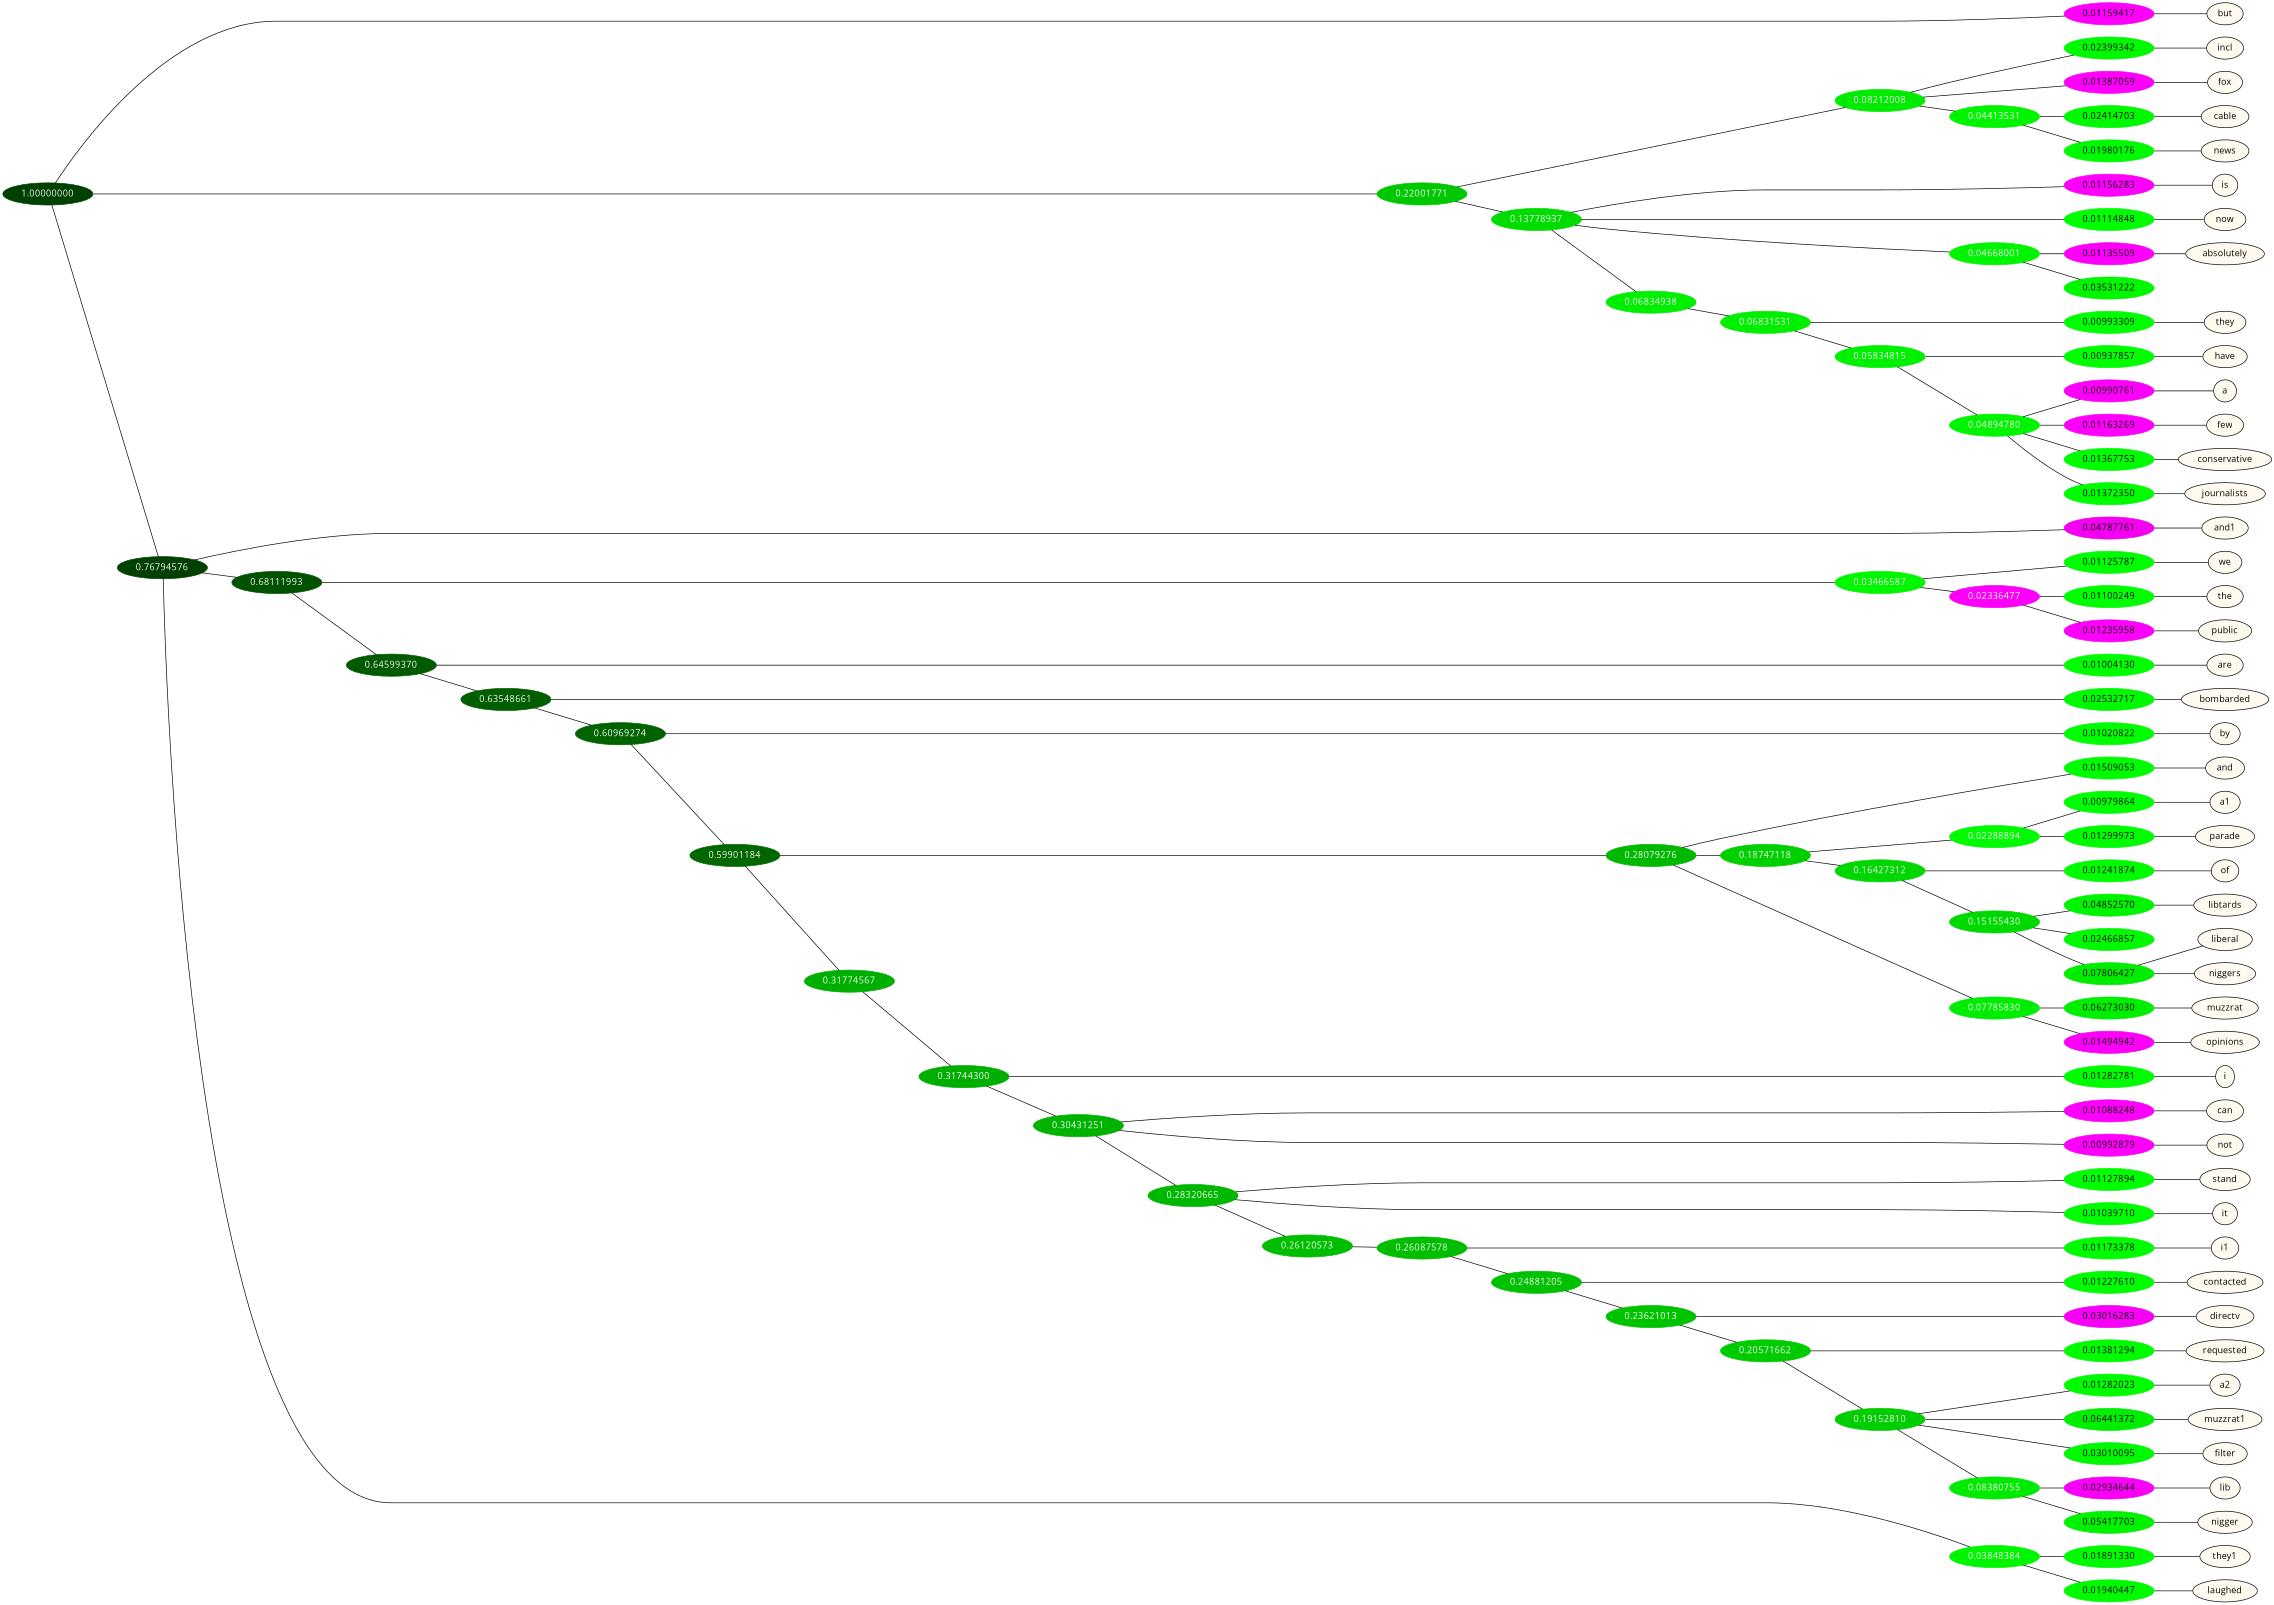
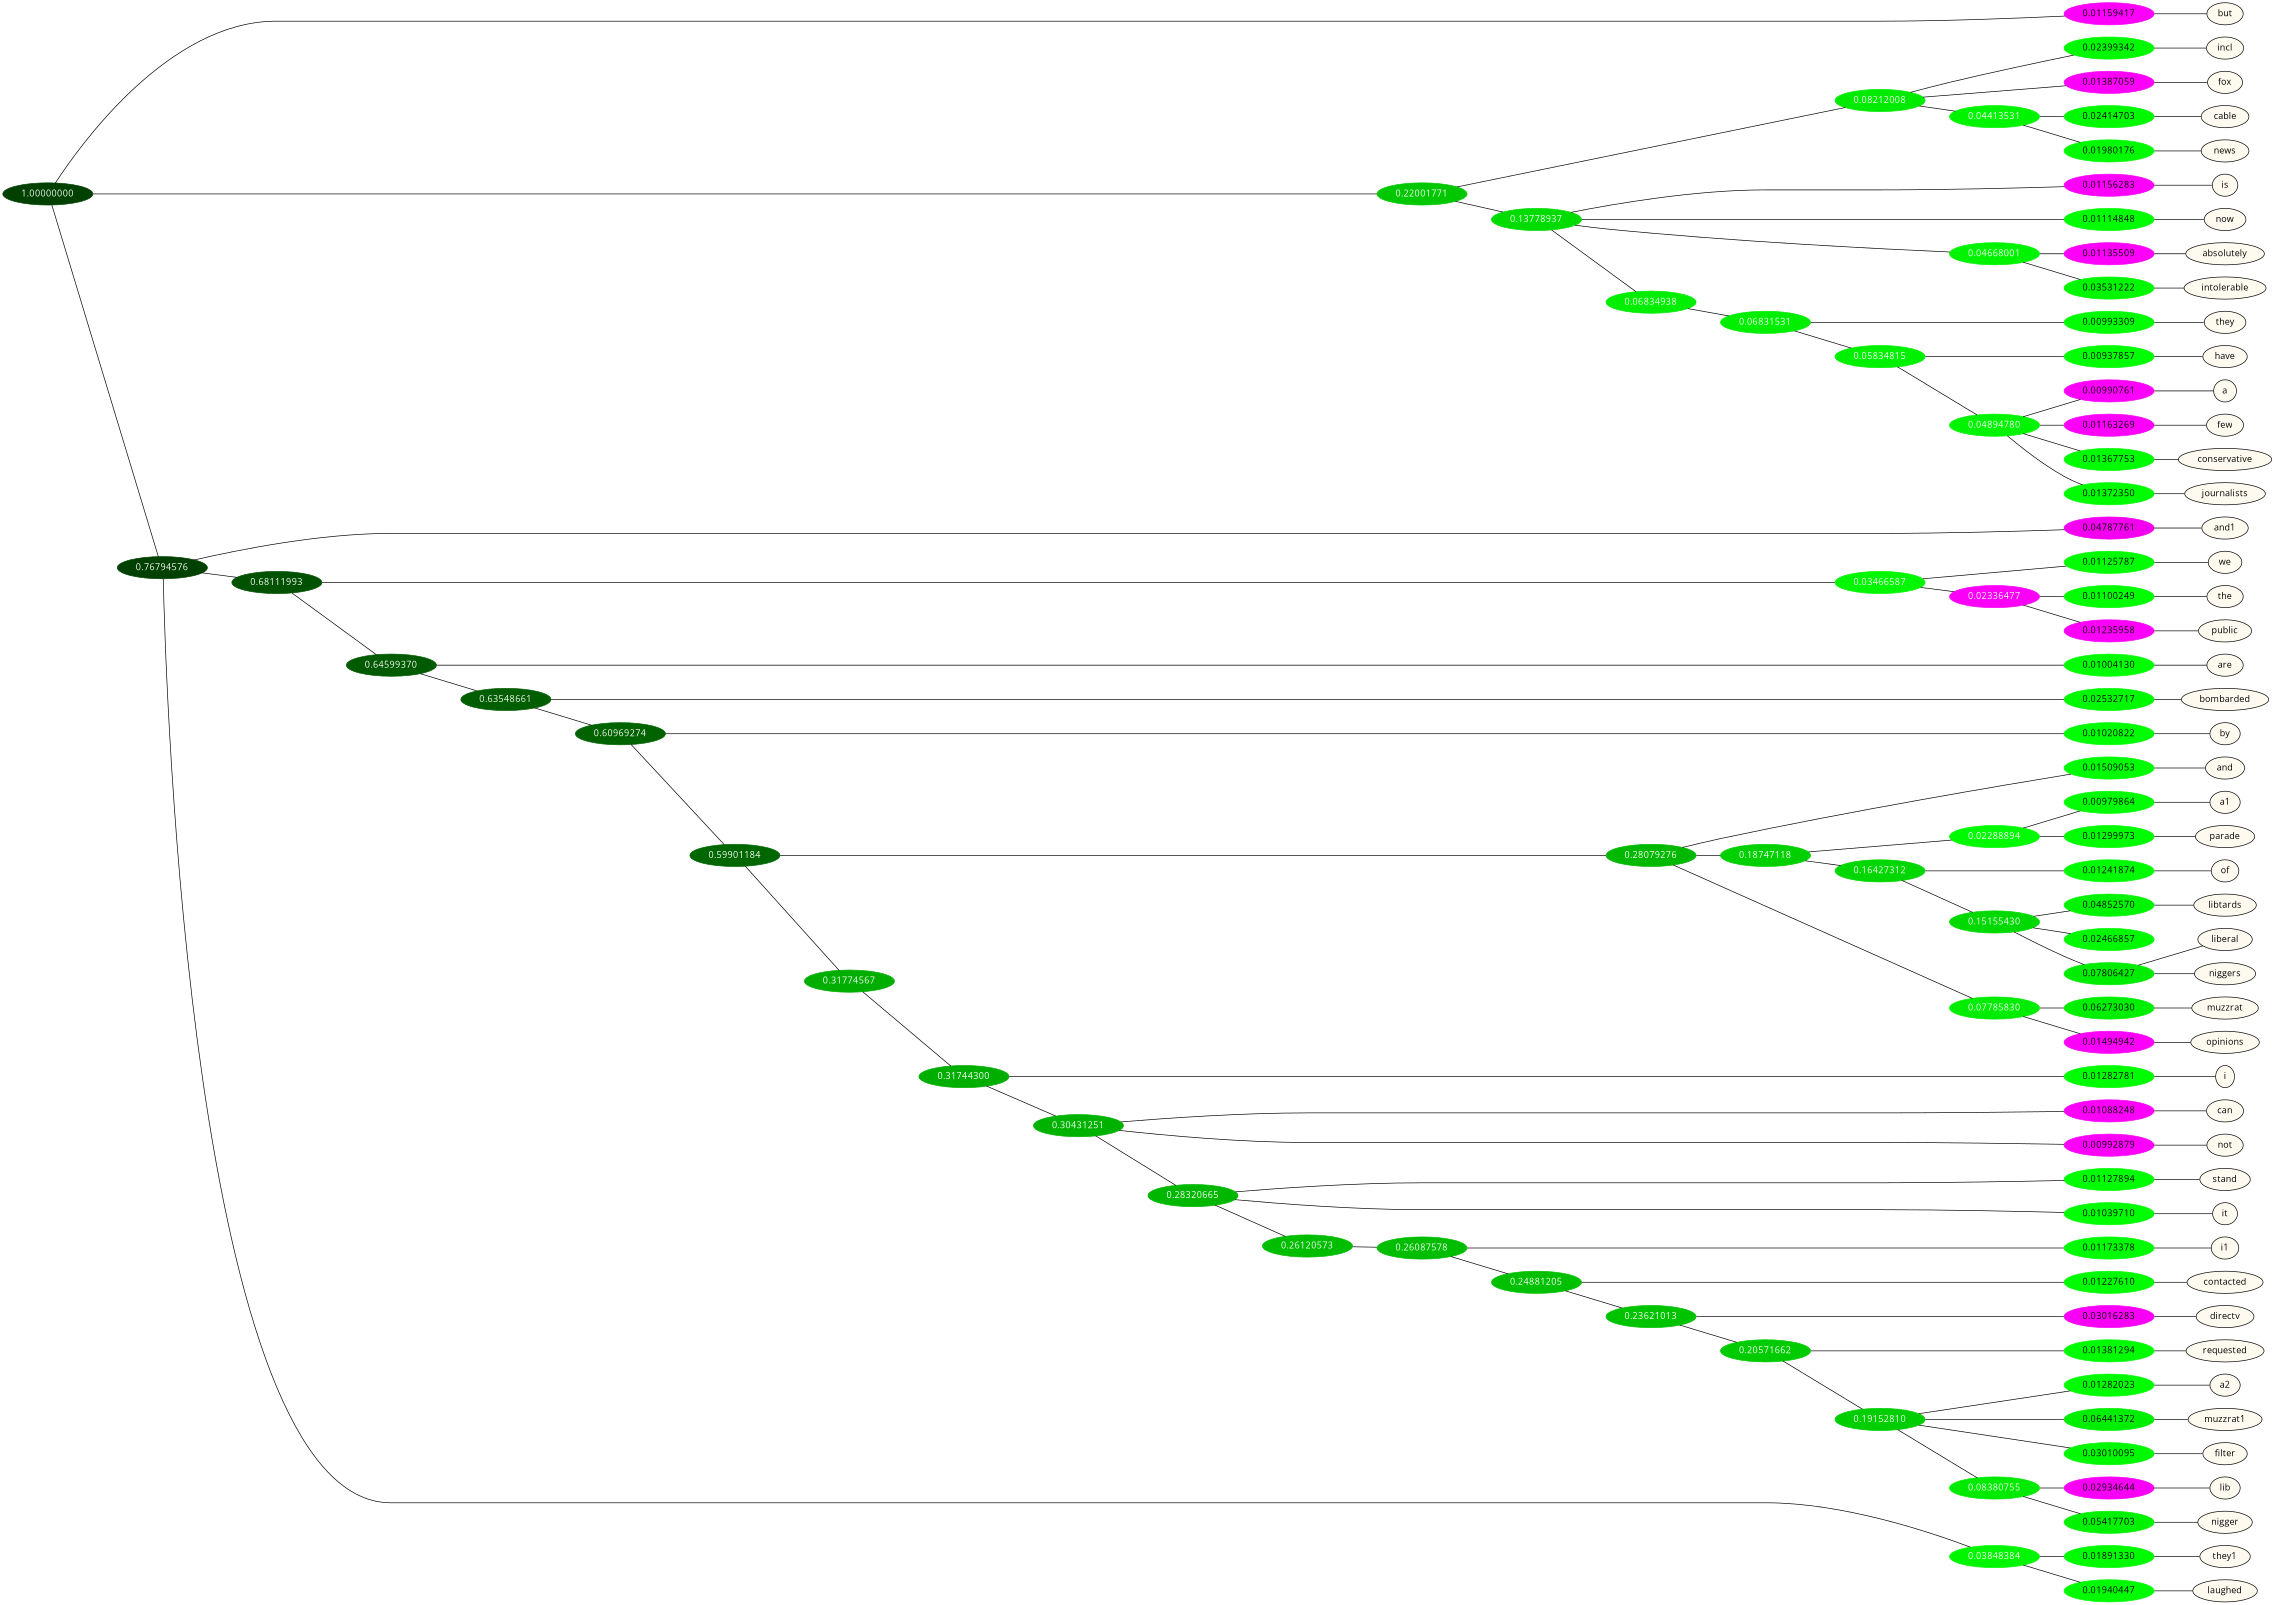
none -> (2225, 288)
